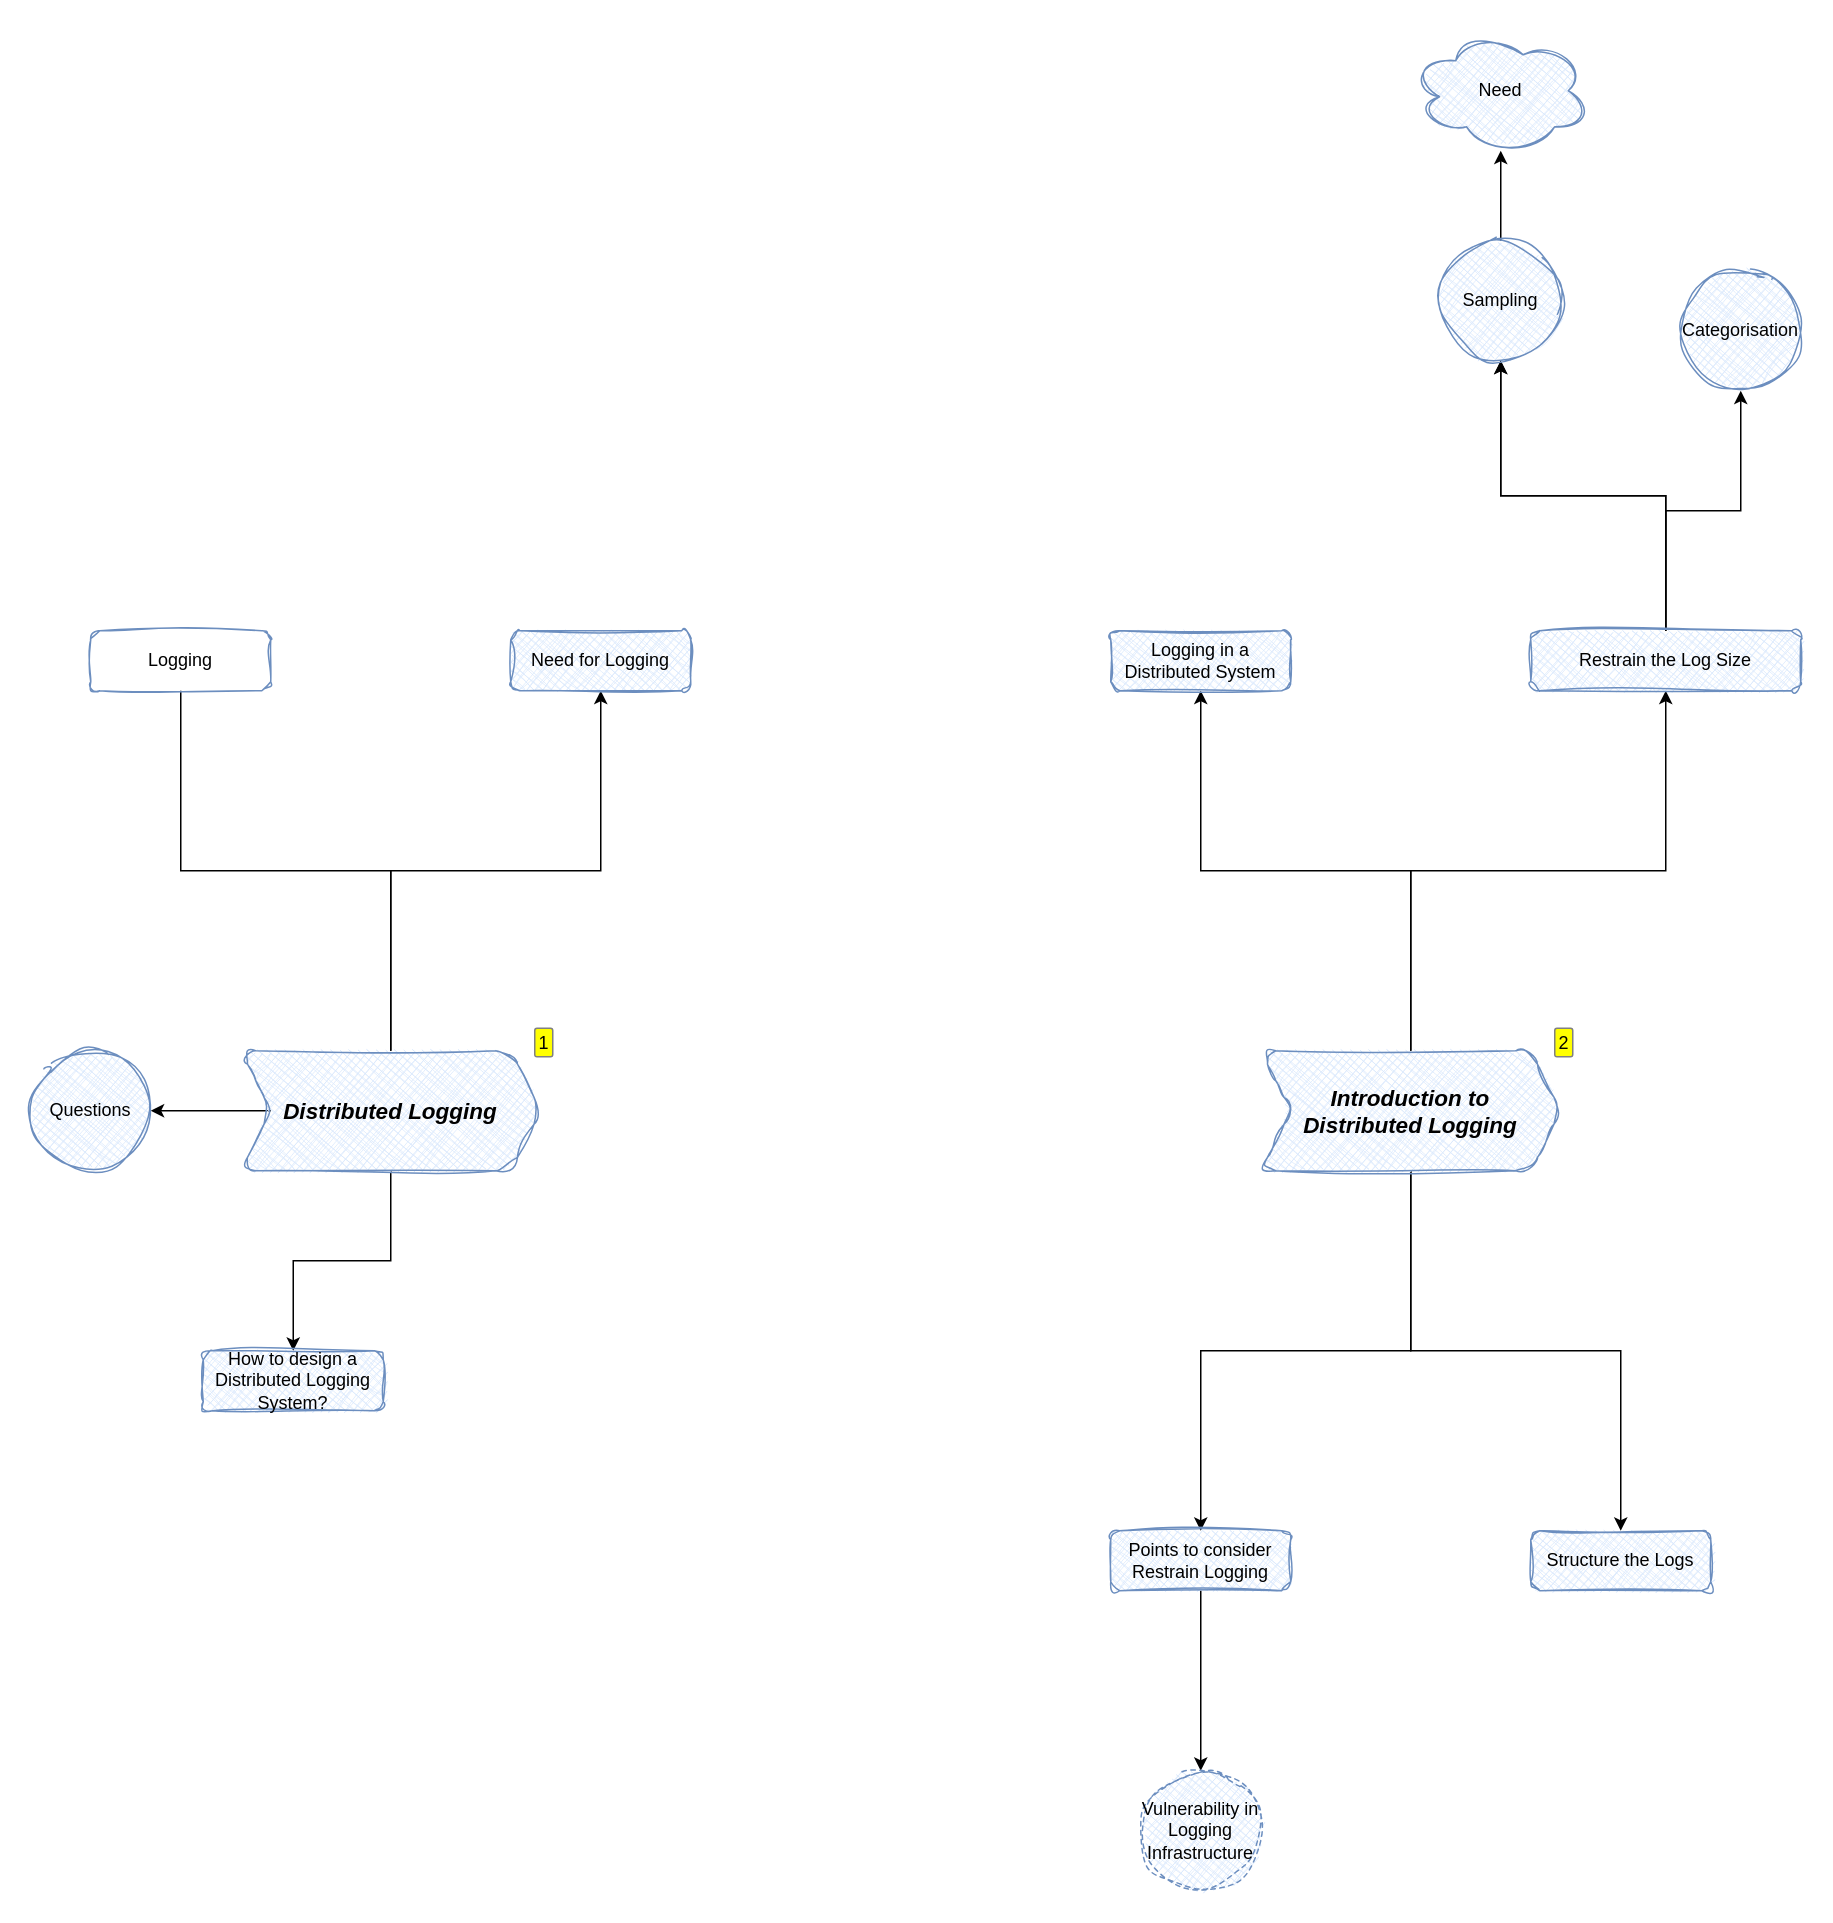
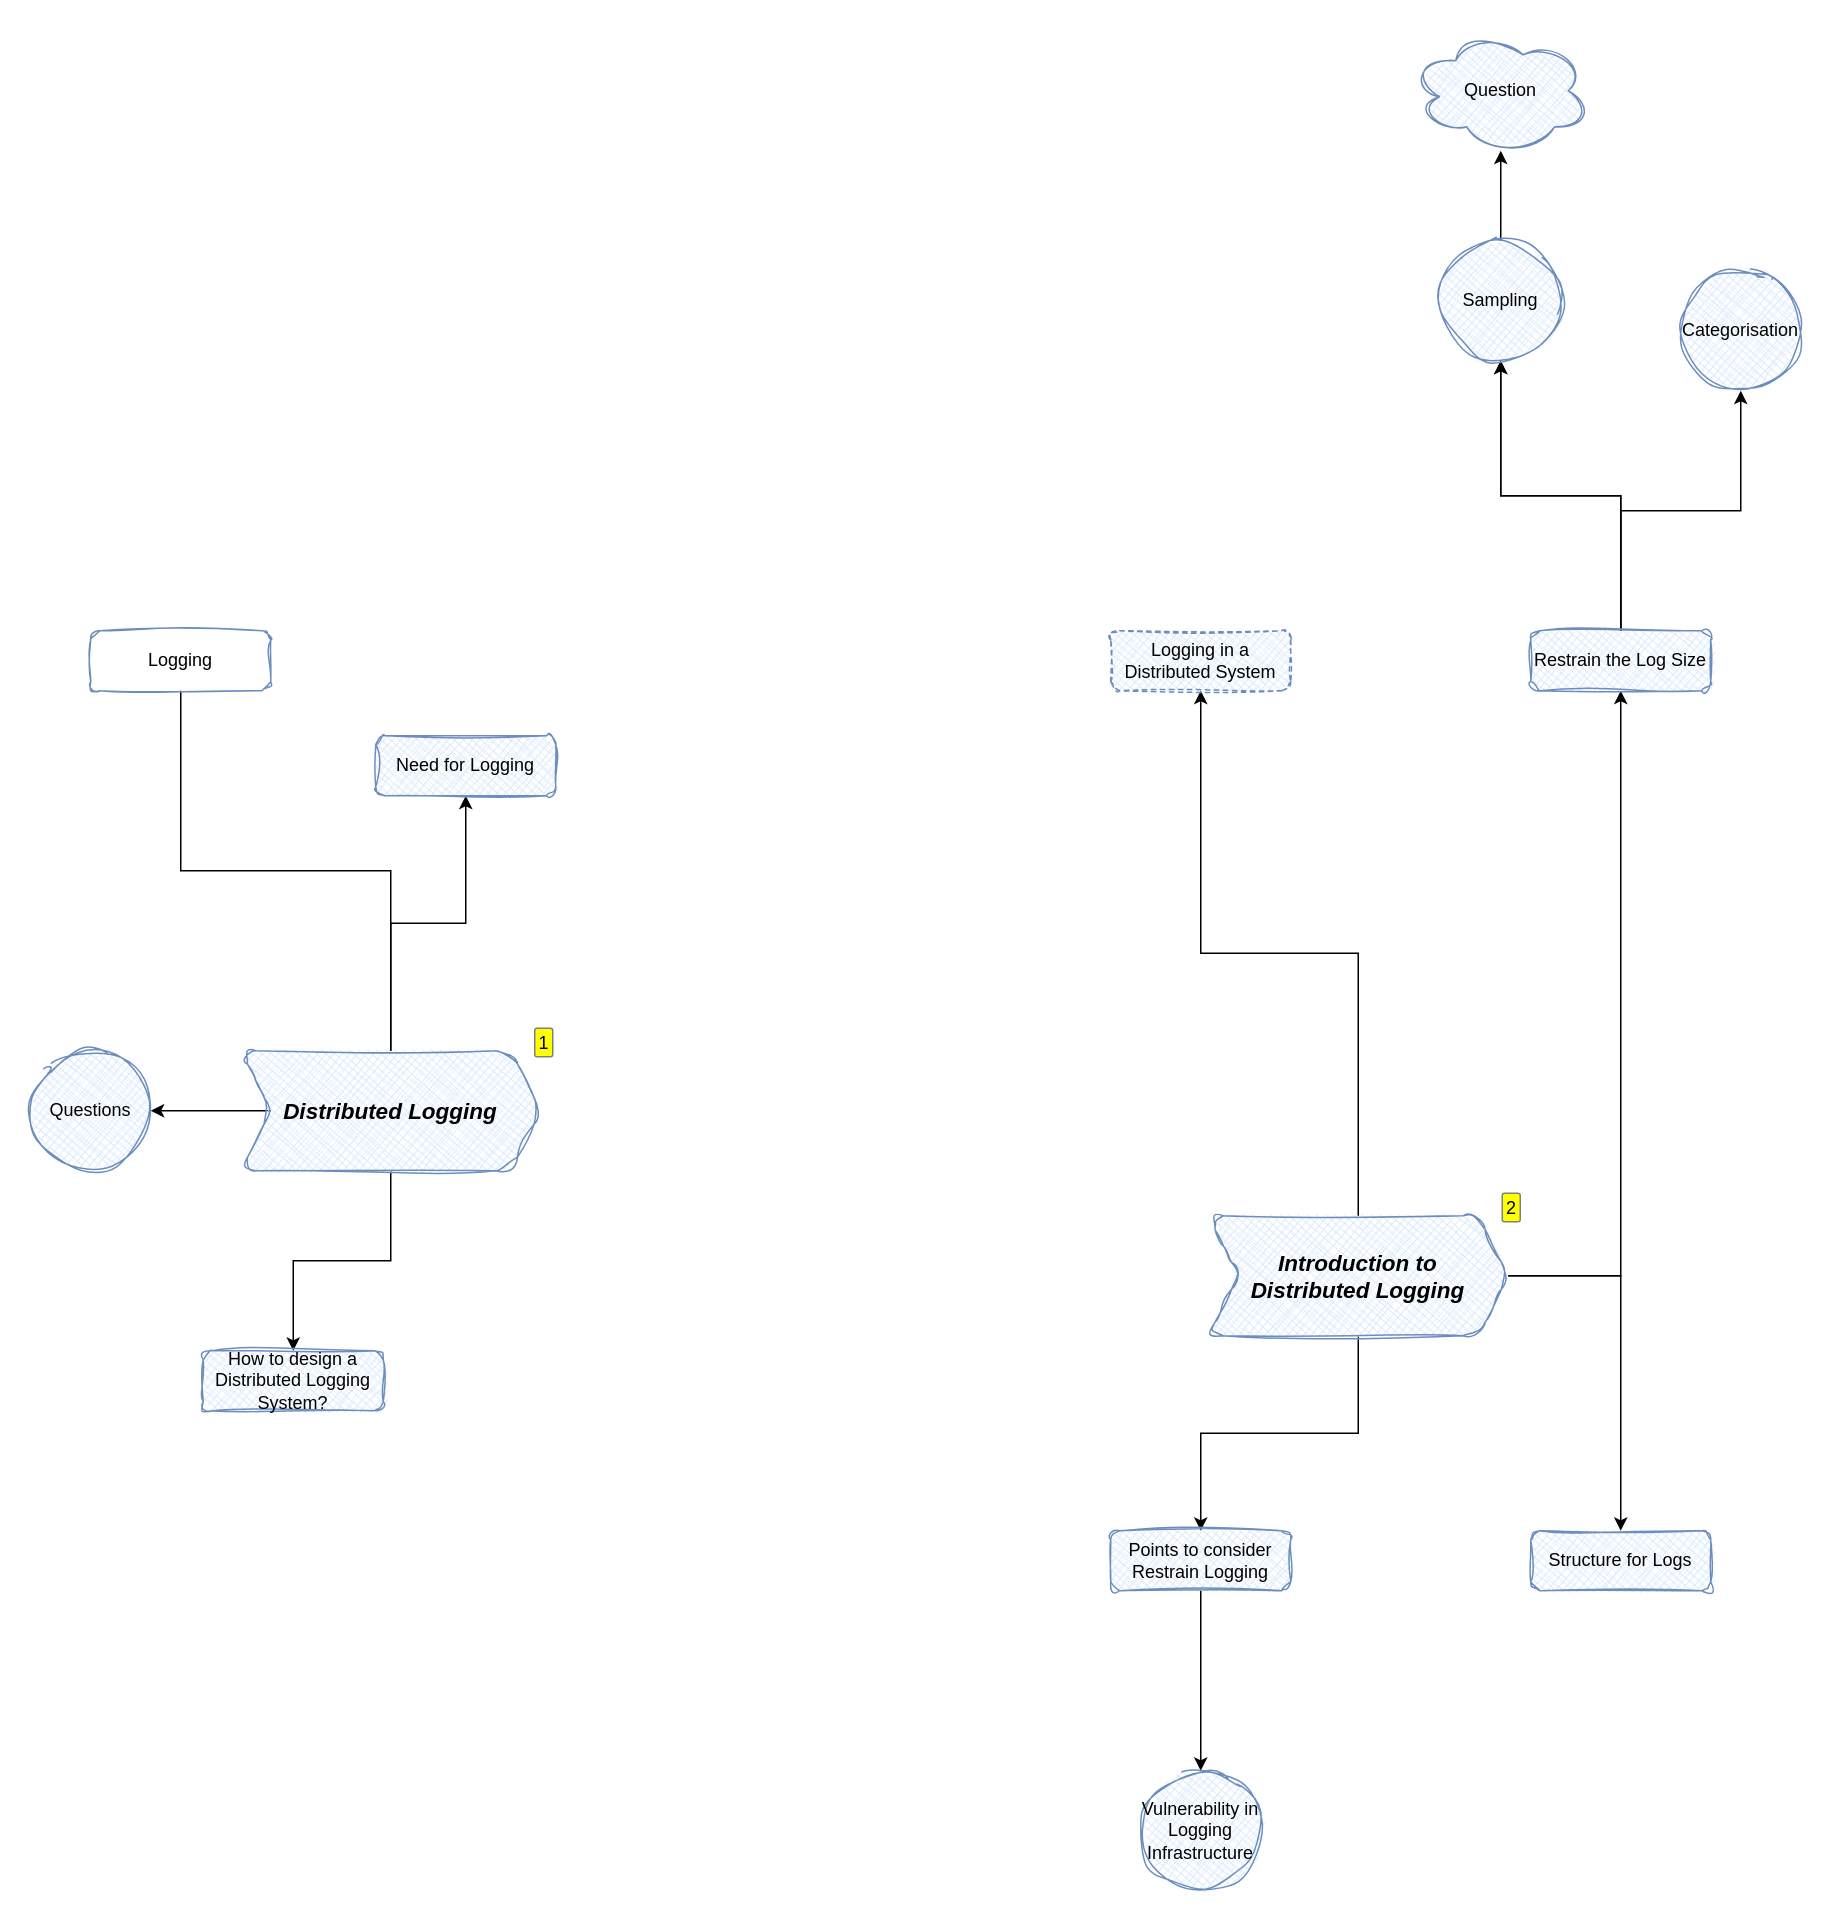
(1501, 91) -> (1501, 91)
(601, 661) -> (466, 766)
(1201, 661) -> (1201, 661)
(1666, 661) -> (1621, 661)
(1411, 1111) -> (1358, 1276)
(1621, 1561) -> (1621, 1561)
(1201, 1831) -> (1201, 1831)
